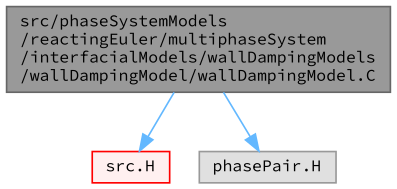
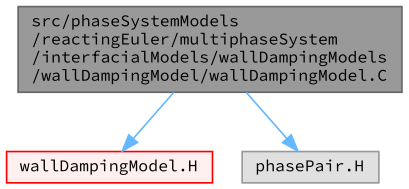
(131, 167) -> (110, 167)
